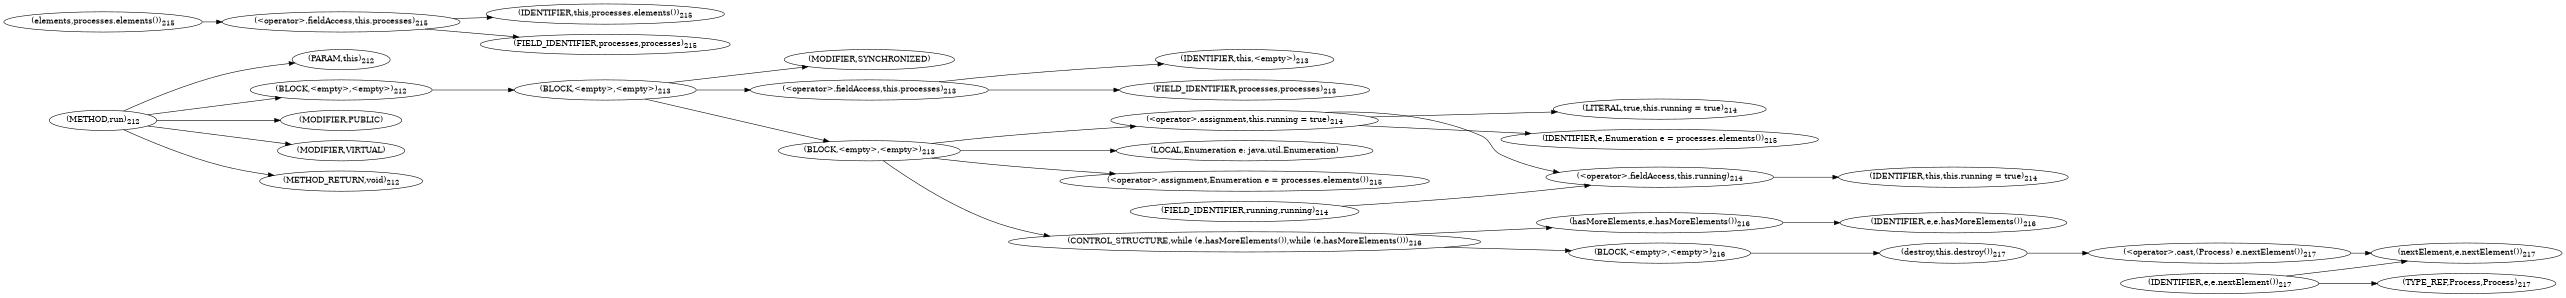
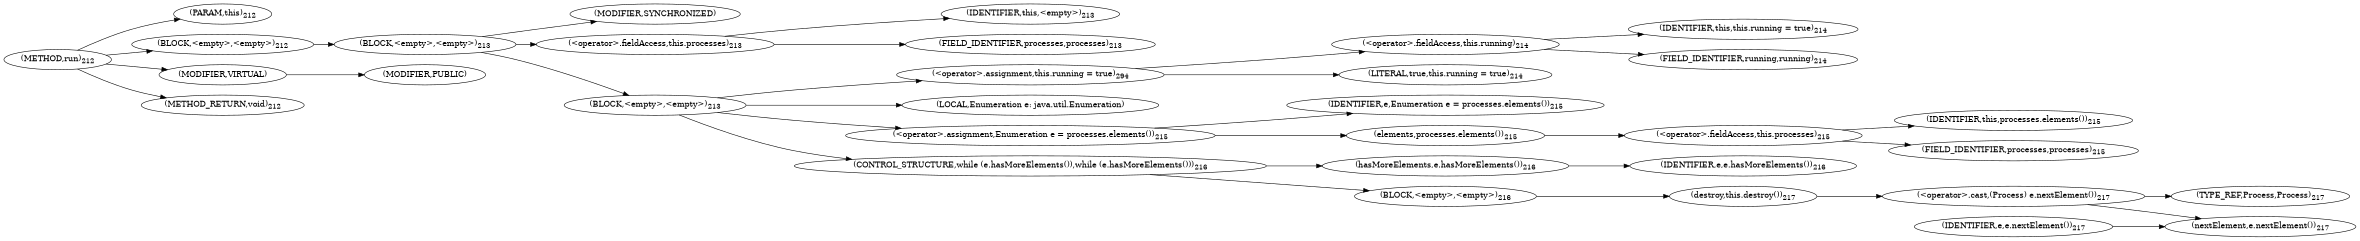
(216, 120) -> (323, 75)
(1337, 120) -> (1122, 74)
(1442, 129) -> (1251, 122)
none -> (1278, 136)
(1464, 198) -> (1591, 52)
(2345, 284) -> (2155, 196)
